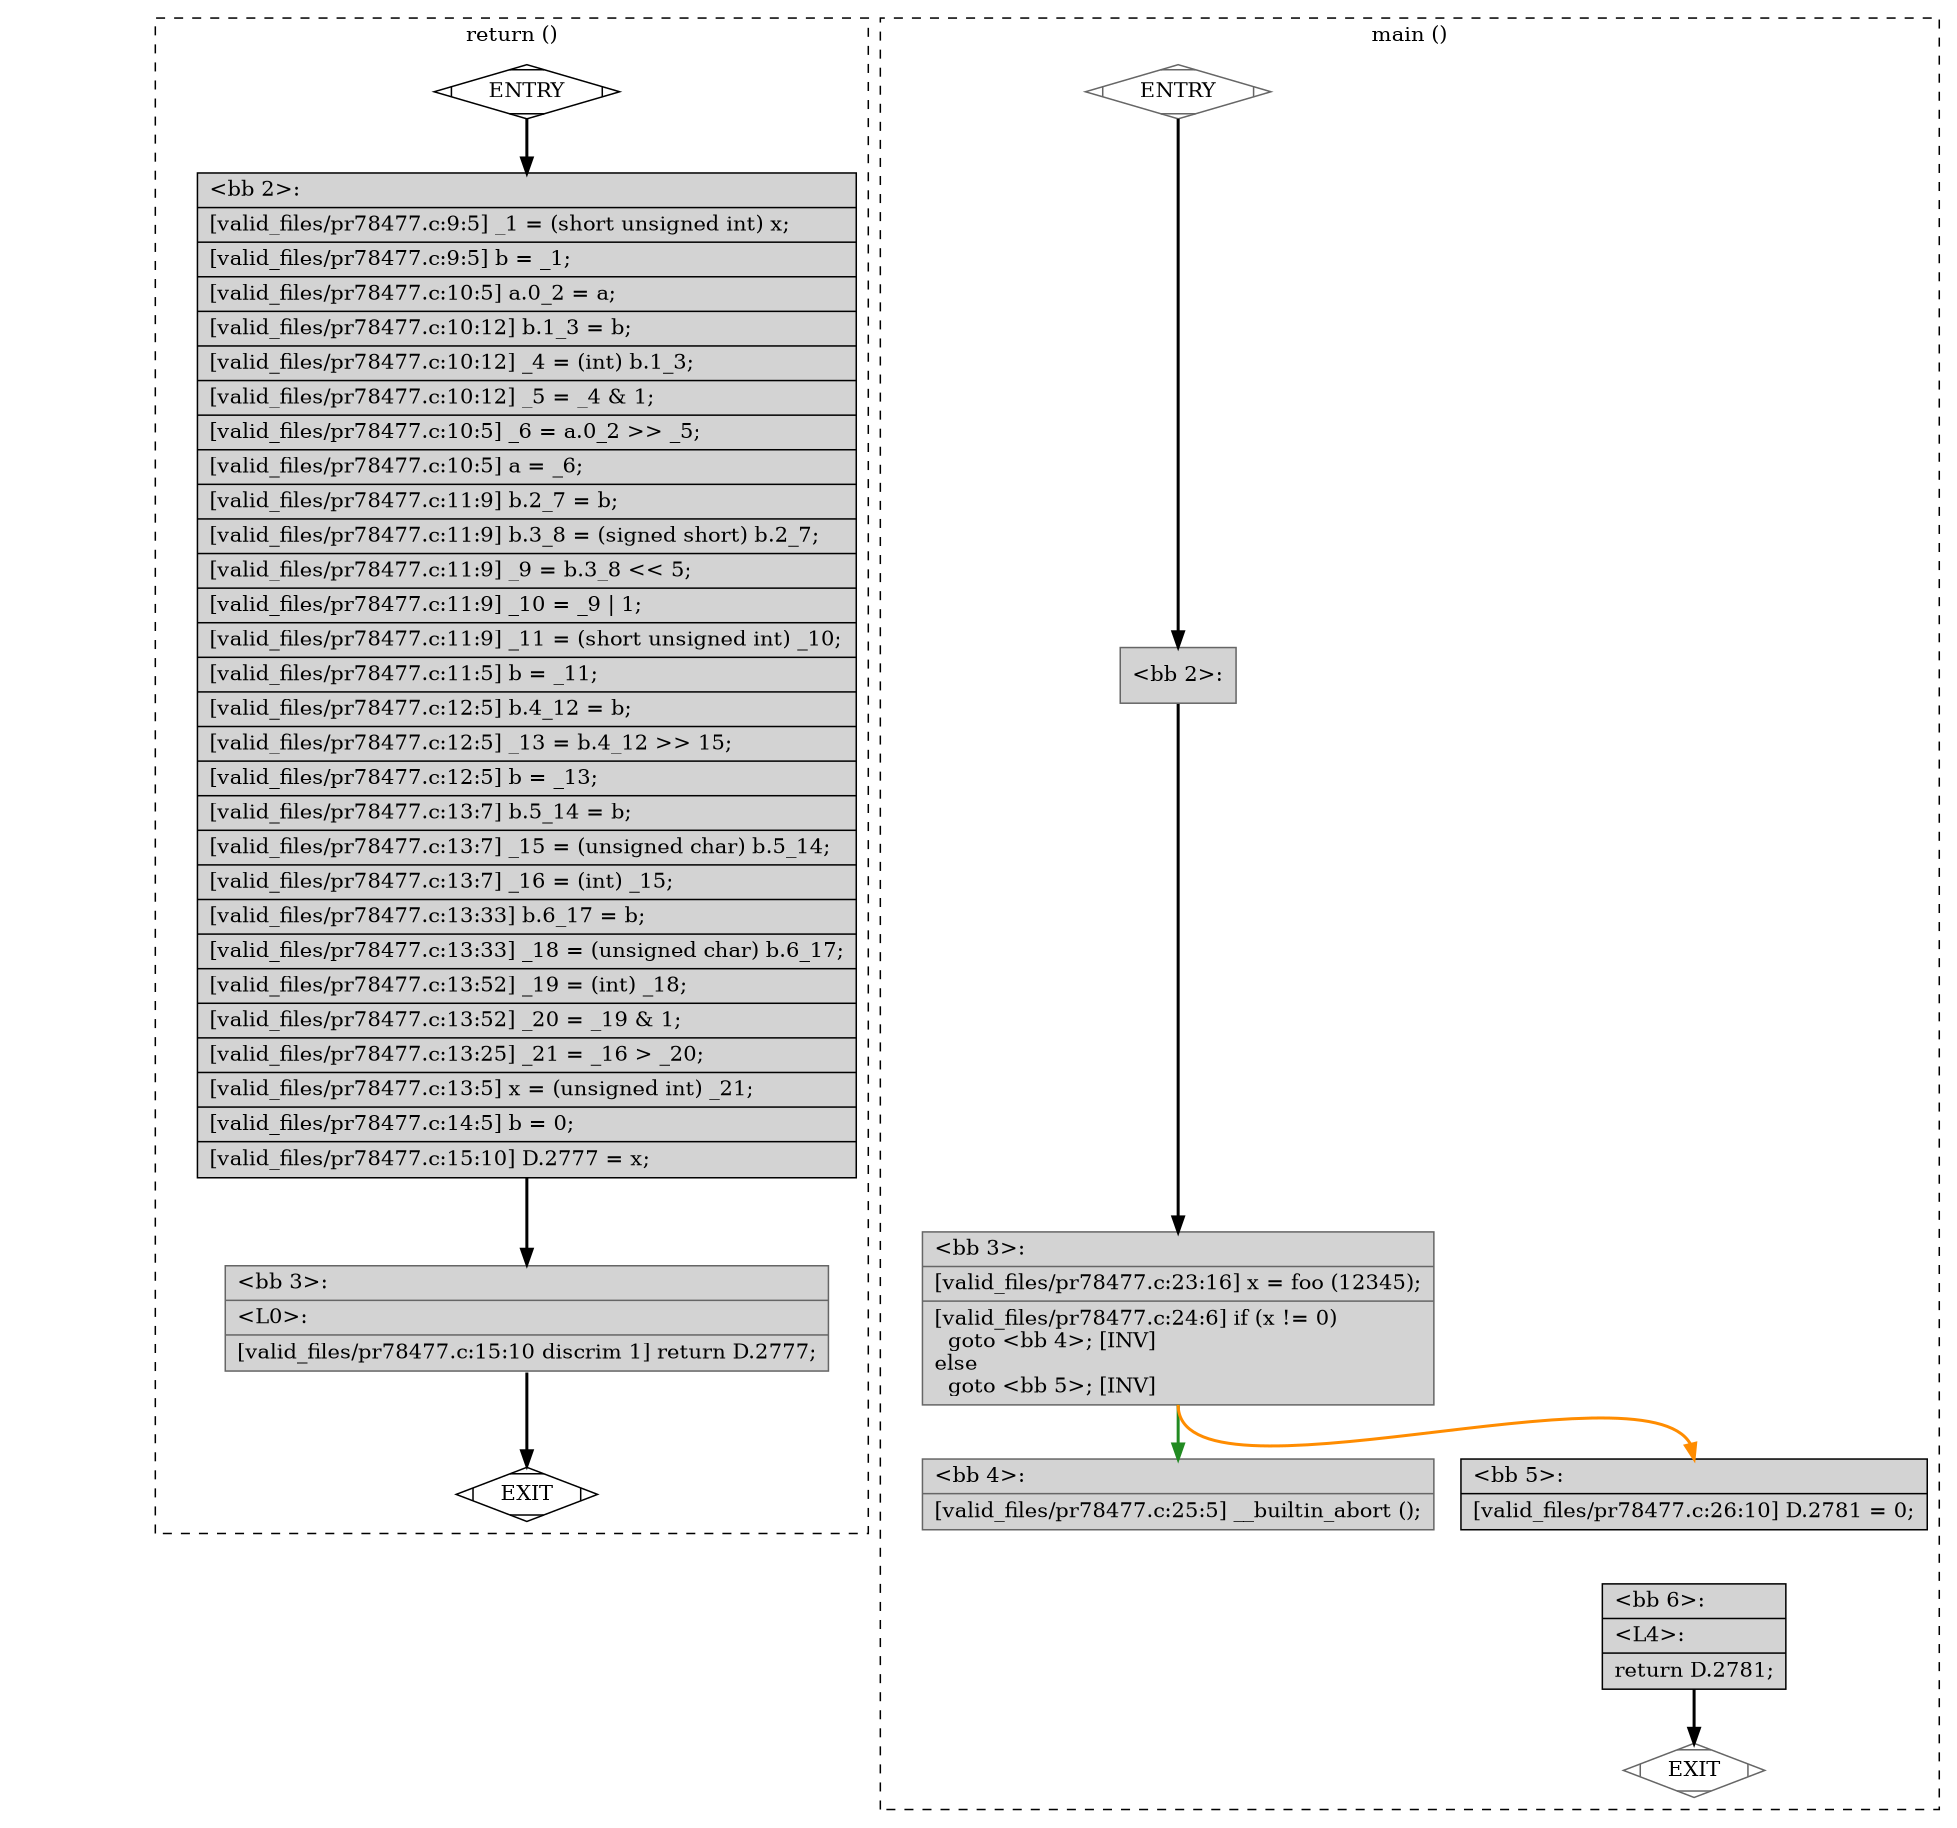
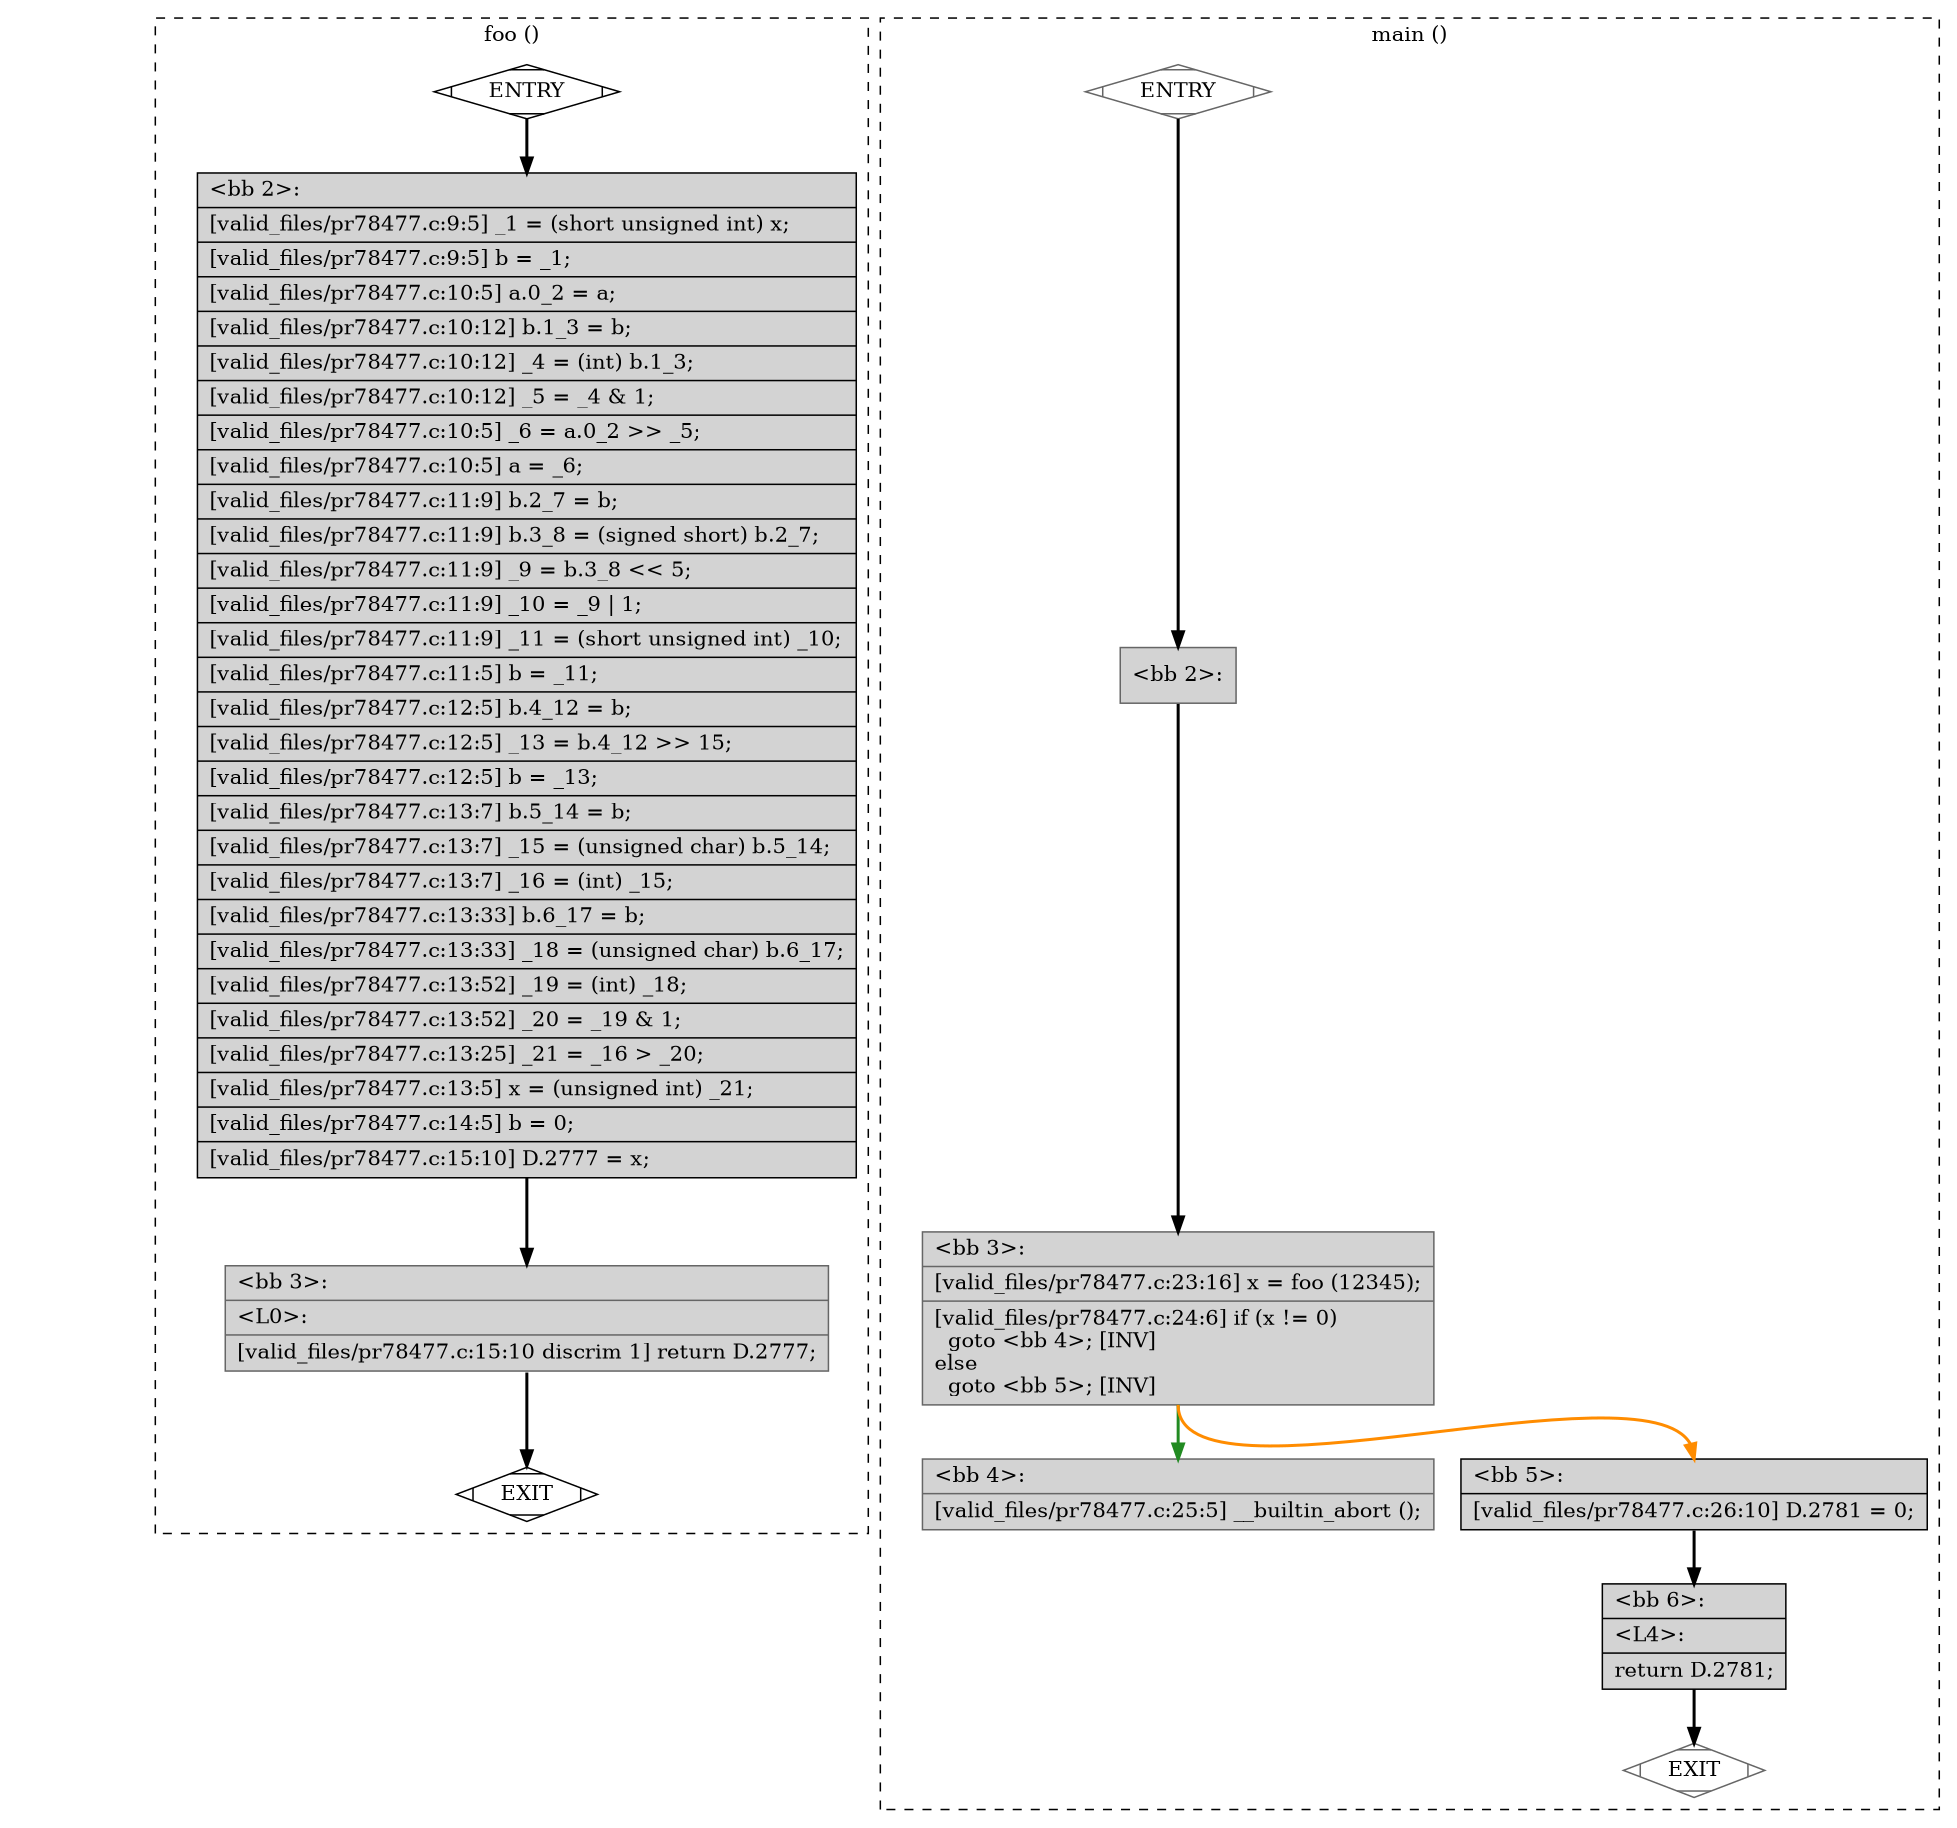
(512, 35) -> (512, 35)
none -> (1694, 1549)
